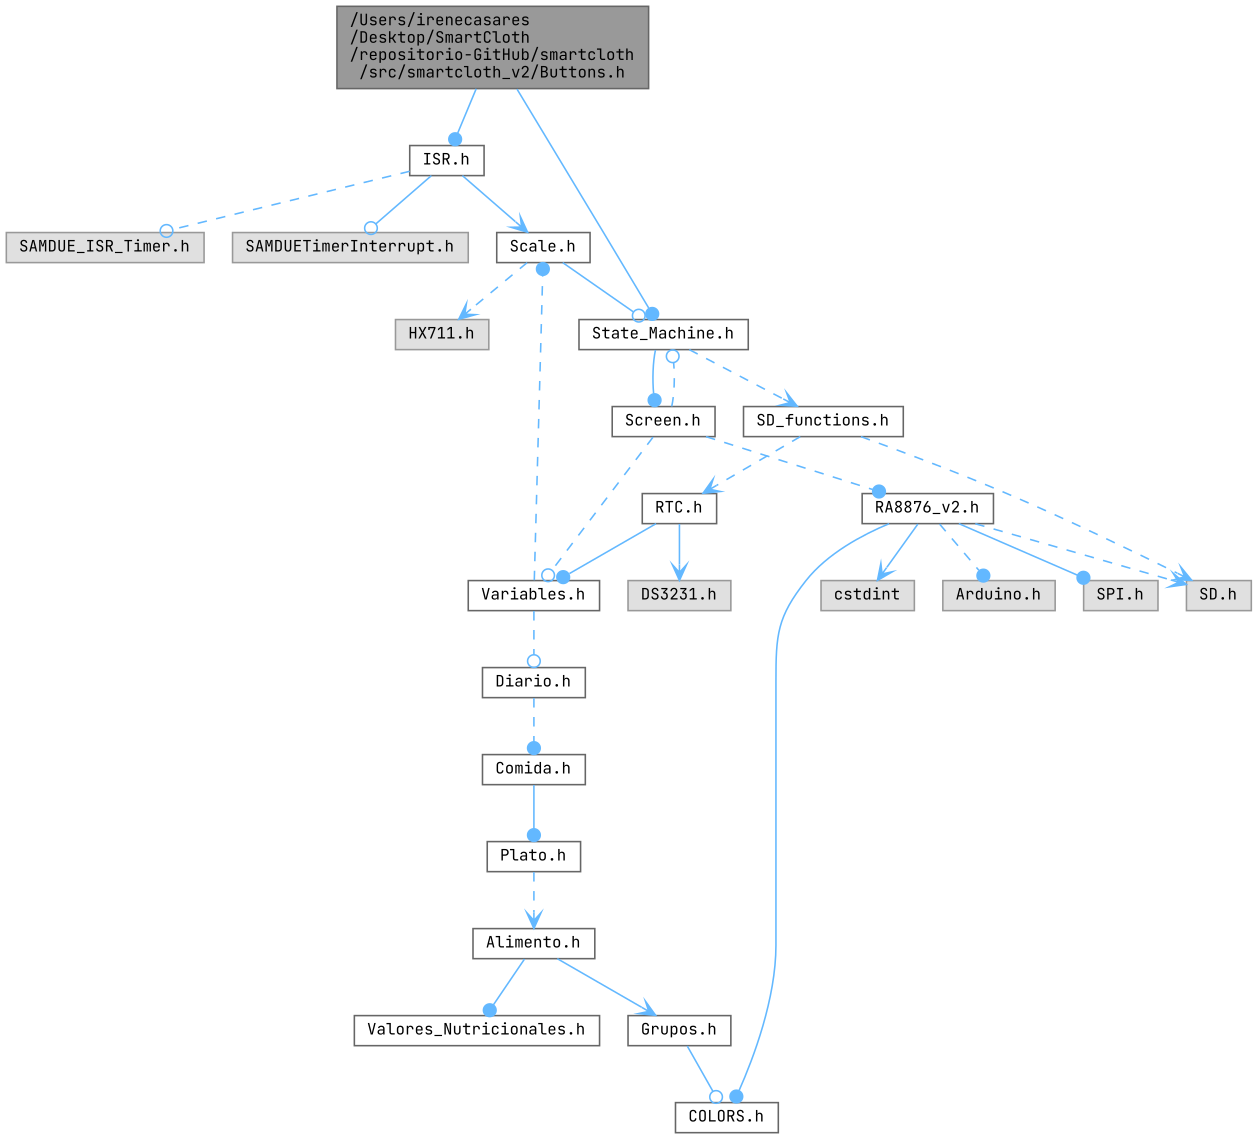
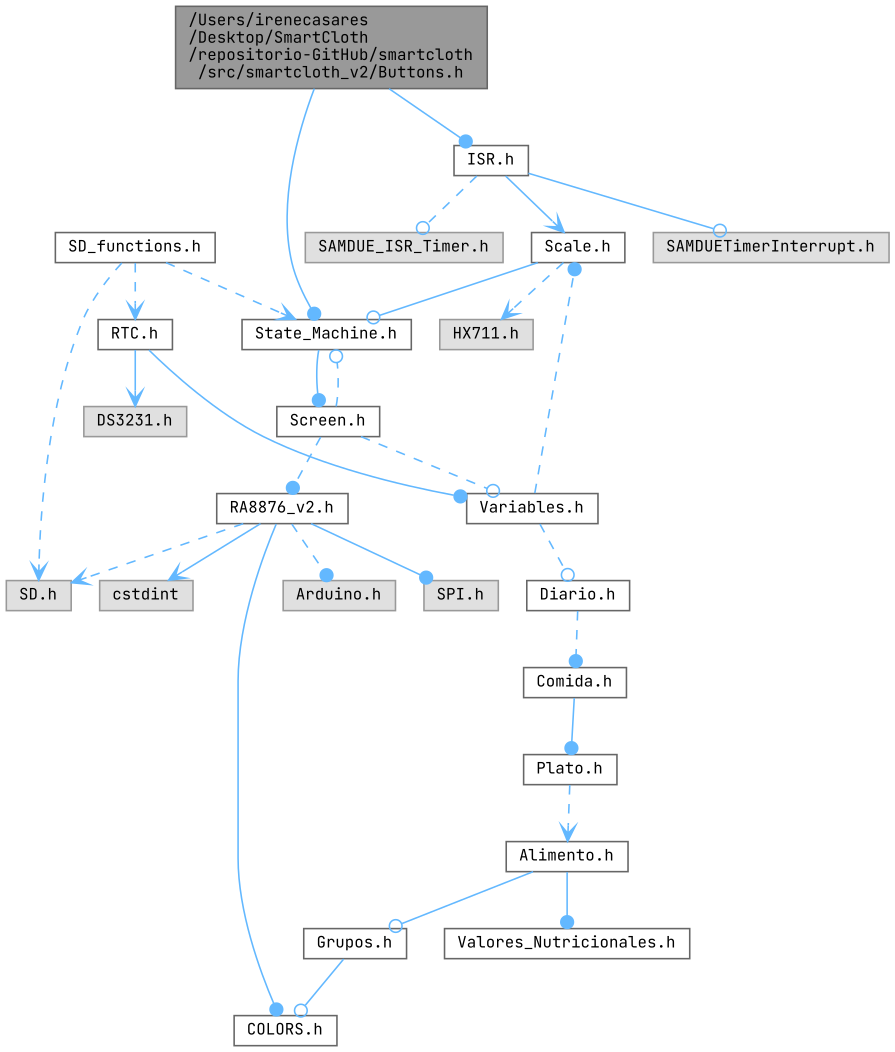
(736, 374) -> (223, 288)
(600, 983) -> (468, 898)
